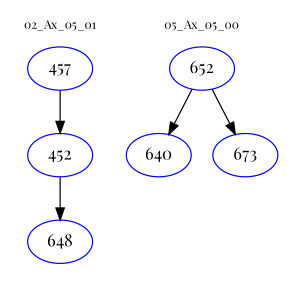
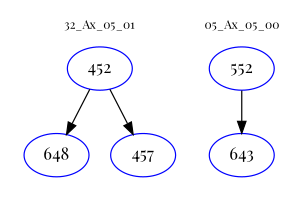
(61, 26) -> (100, 26)
(202, 69) -> (242, 69)
(60, 106) -> (119, 106)
(159, 155) -> none
(245, 155) -> (242, 155)
